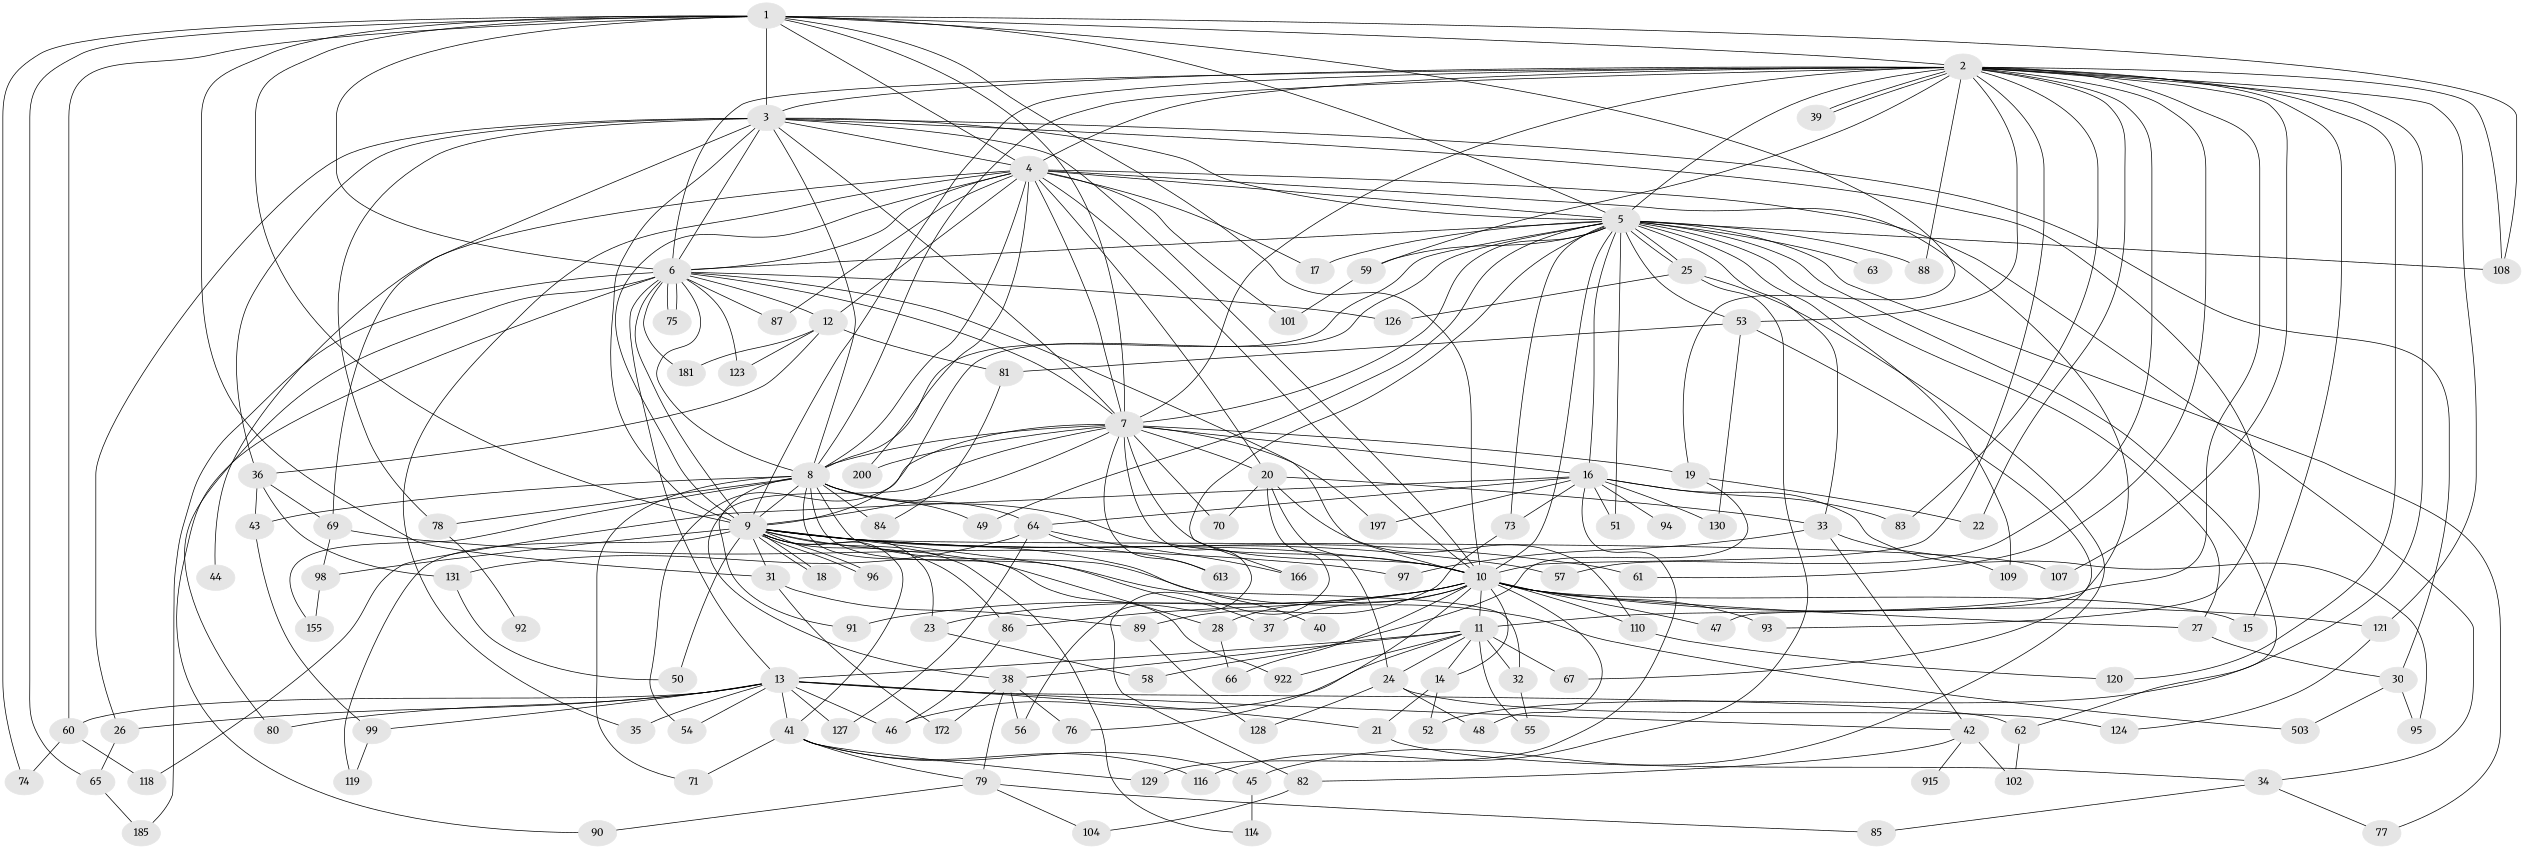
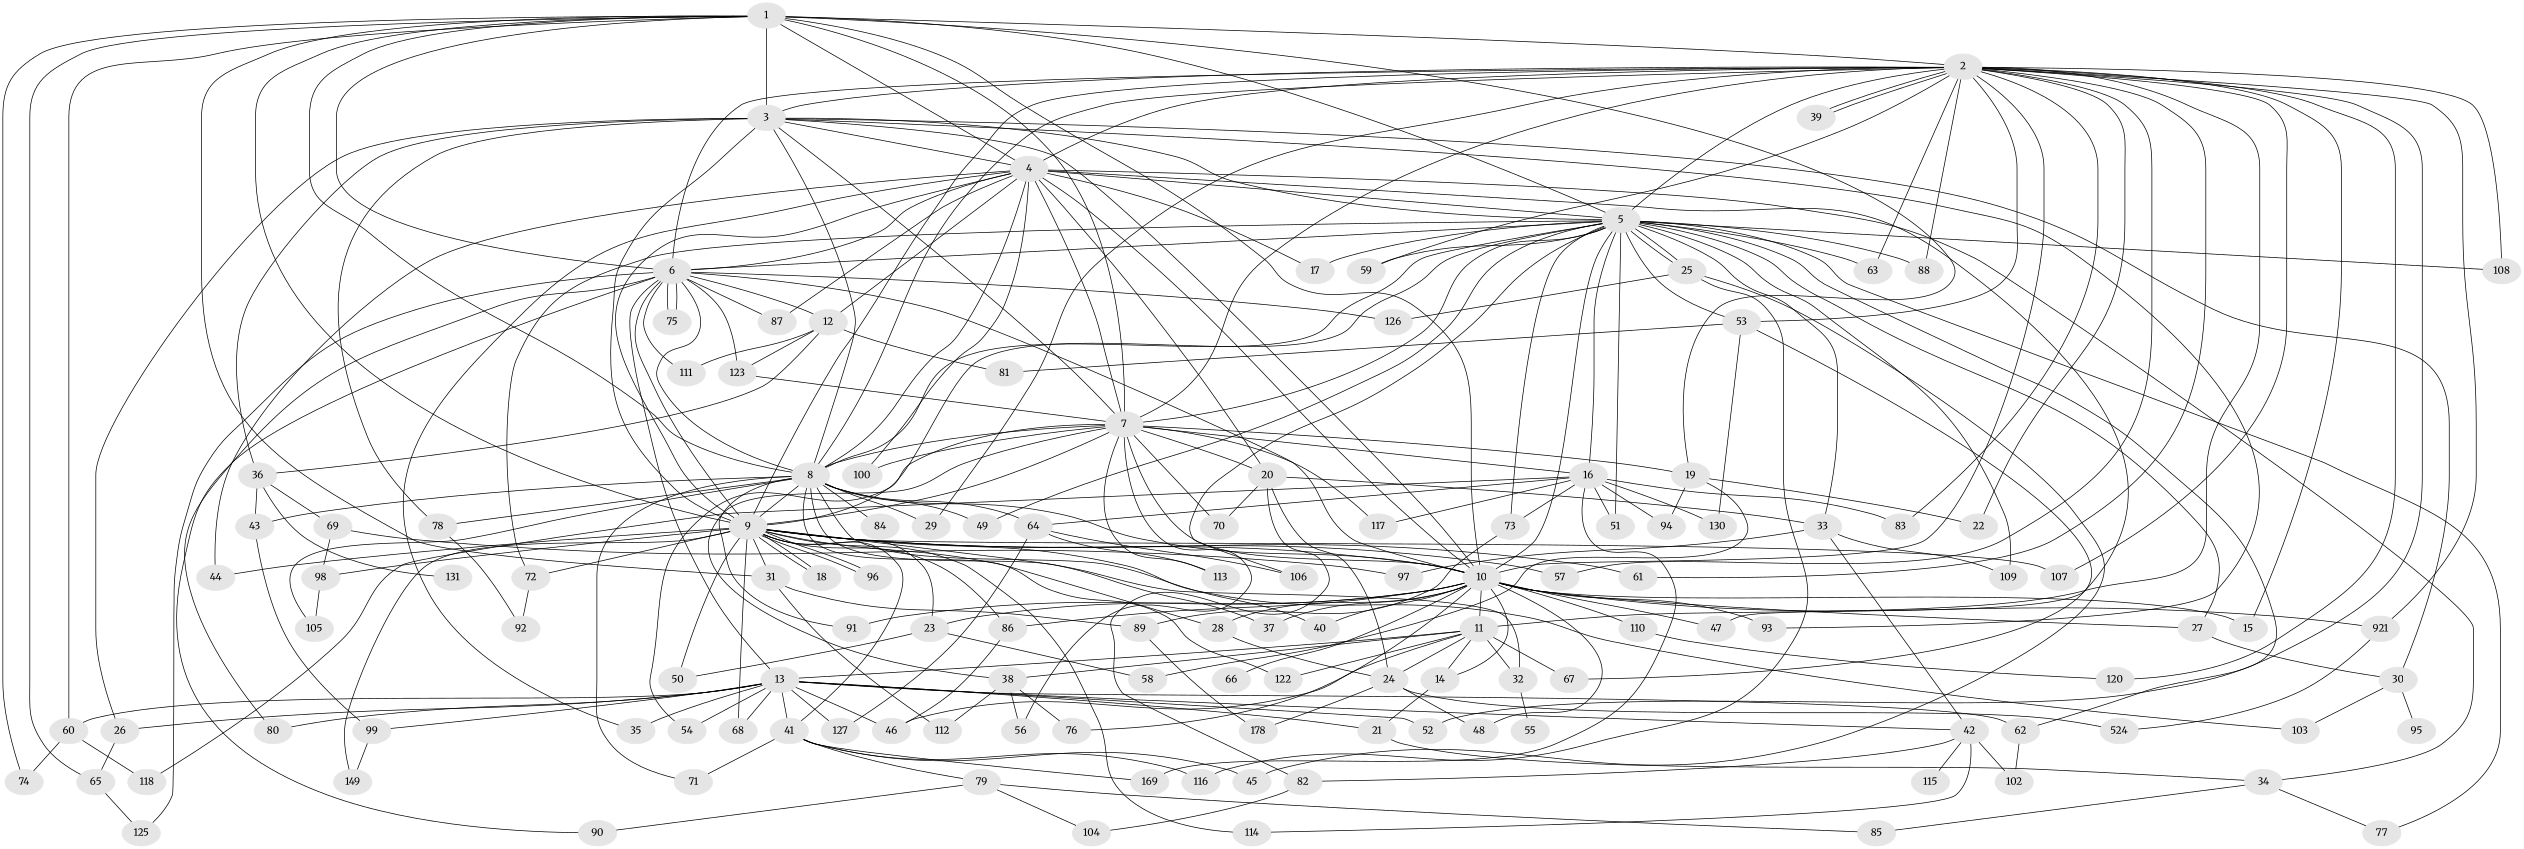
(1727, 33) -> (317, 195)
none -> (1918, 169)
(719, 195) -> none
(489, 235) -> none
(911, 318) -> (931, 399)
(1288, 322) -> none
(686, 373) -> (686, 373)
(965, 456) -> none
(862, 476) -> (862, 476)
none -> (1679, 501)
none -> (931, 527)
(1378, 527) -> (1378, 527)
(1458, 549) -> none
none -> (432, 551)
(745, 560) -> none
(2058, 562) -> none
none -> (531, 578)
(1221, 578) -> (1221, 578)
(1299, 578) -> (1299, 578)
none -> (1401, 603)
(314, 629) -> (314, 629)
(2380, 629) -> (2380, 629)
(1225, 654) -> (1301, 659)
(543, 664) -> (804, 656)
(1283, 680) -> (1283, 680)
(1489, 686) -> none
(1434, 705) -> (1107, 700)
(992, 730) -> none
none -> (738, 731)
(943, 731) -> (943, 731)
(1258, 731) -> (1258, 731)
(2119, 731) -> (2119, 731)
(2300, 731) -> (2300, 731)
(353, 782) -> (353, 782)
(1150, 782) -> (1150, 782)
(1930, 782) -> (1930, 782)
(1252, 808) -> (1679, 820)
(141, 833) -> (141, 833)
